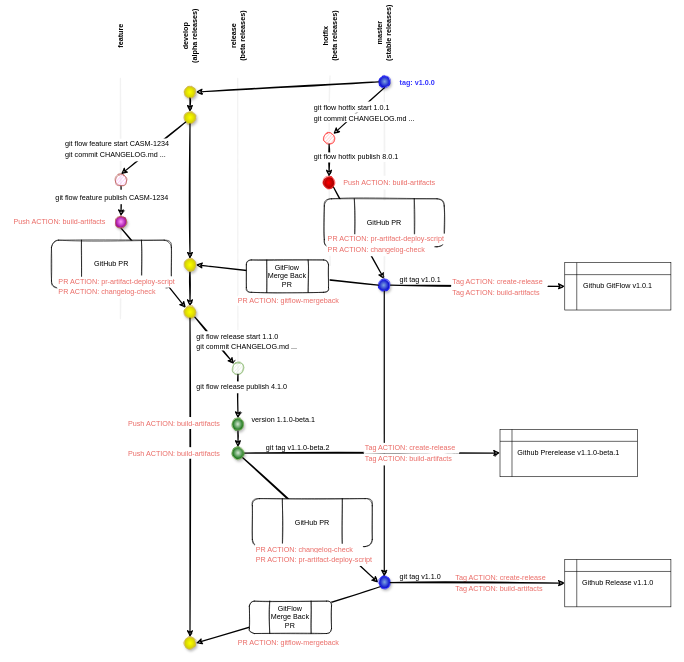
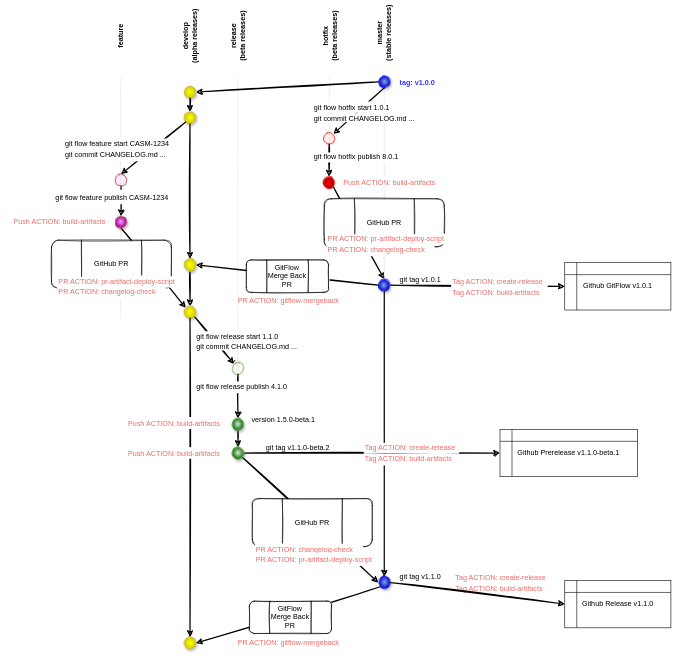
(287, 420) -> (287, 420)
(618, 584) -> (618, 605)
